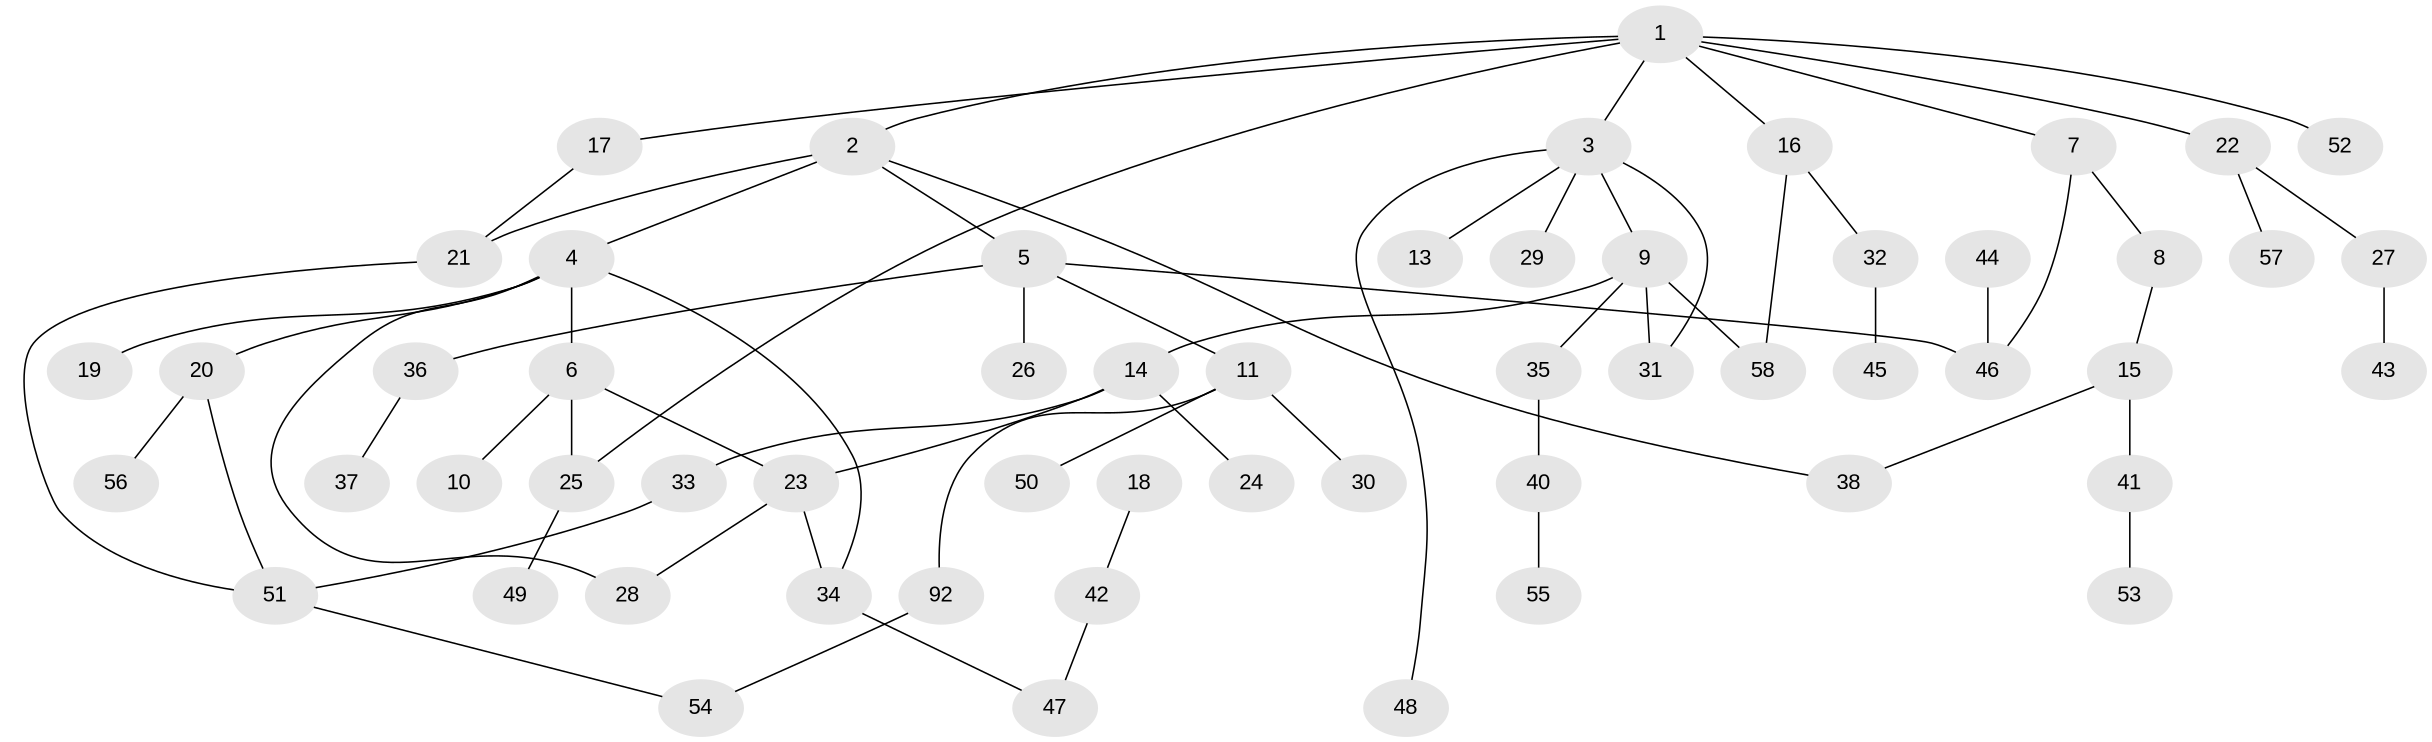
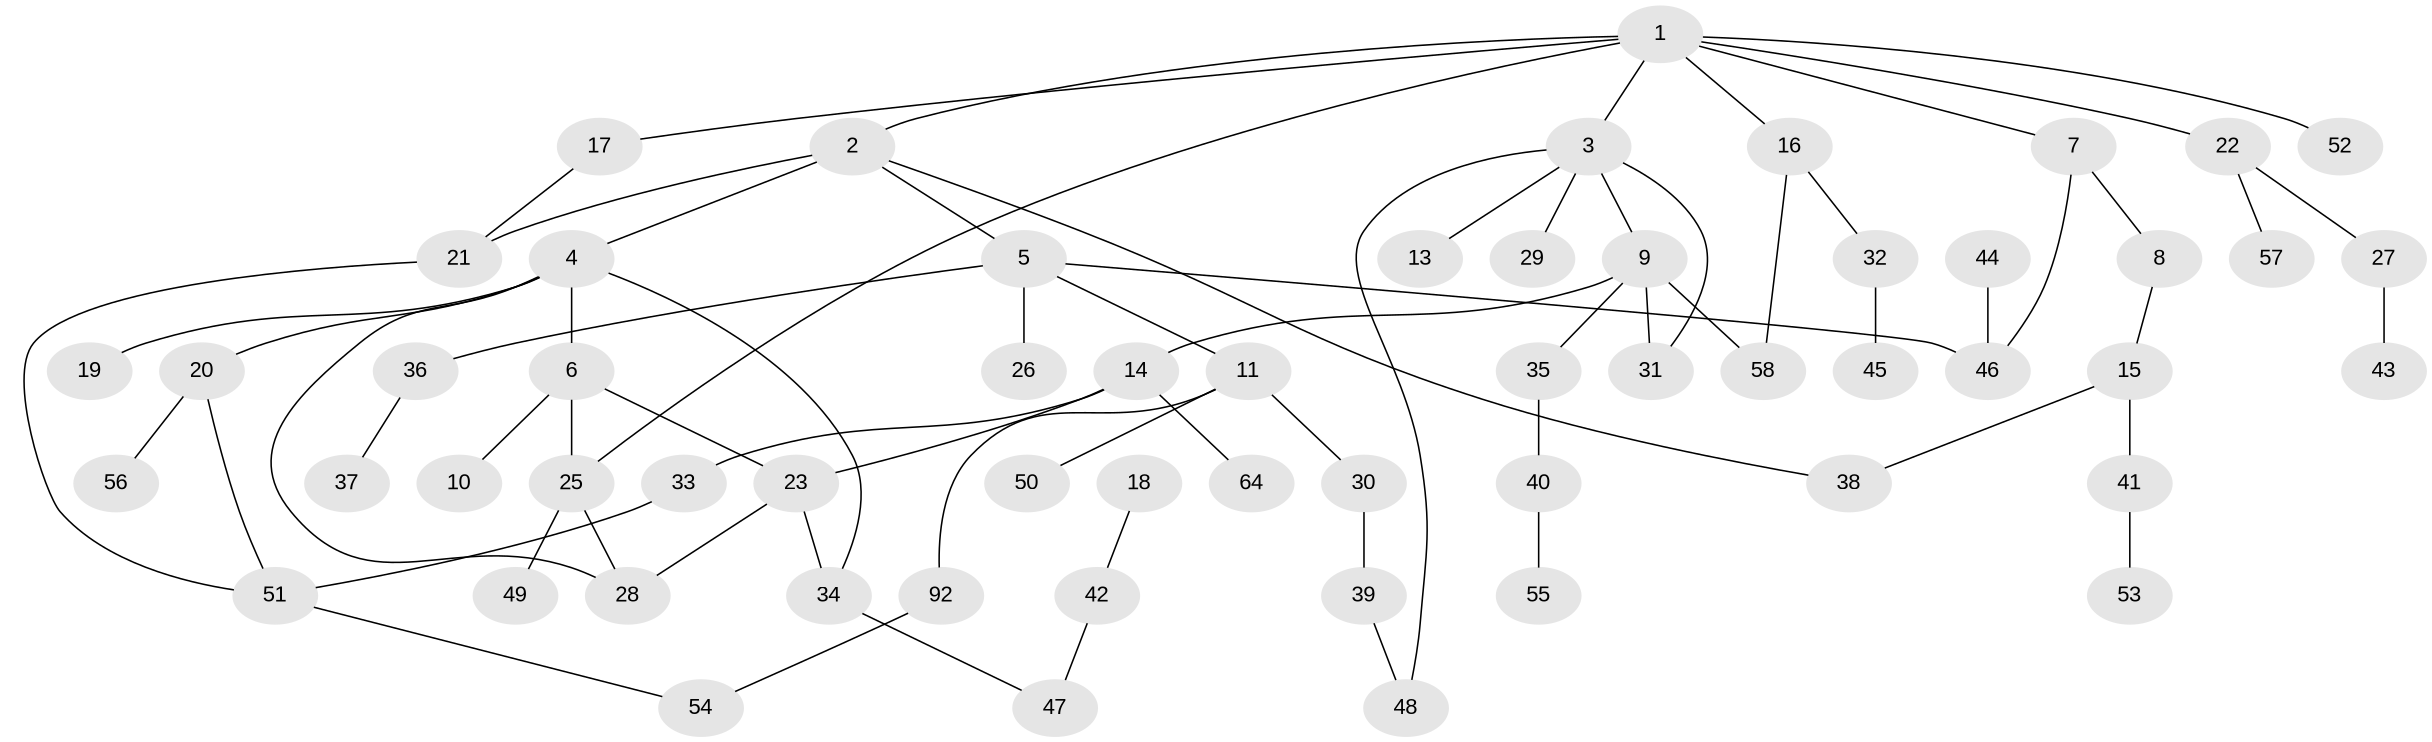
(1252, 484) -> (1252, 484)
none -> (600, 540)
none -> (1364, 596)
